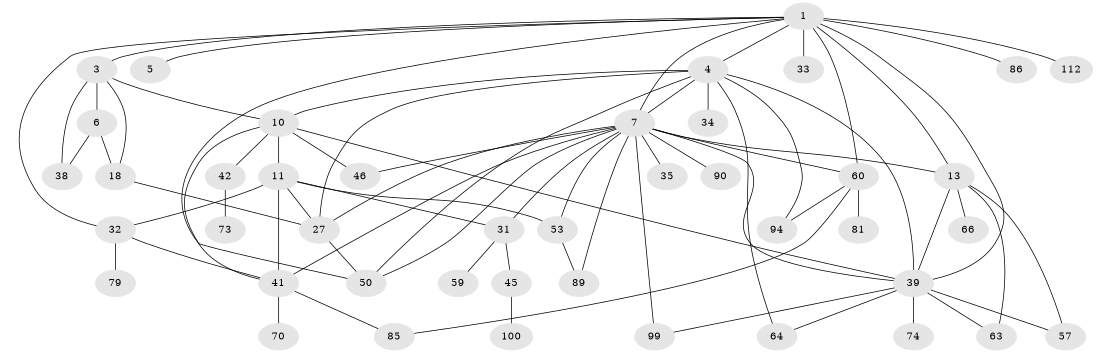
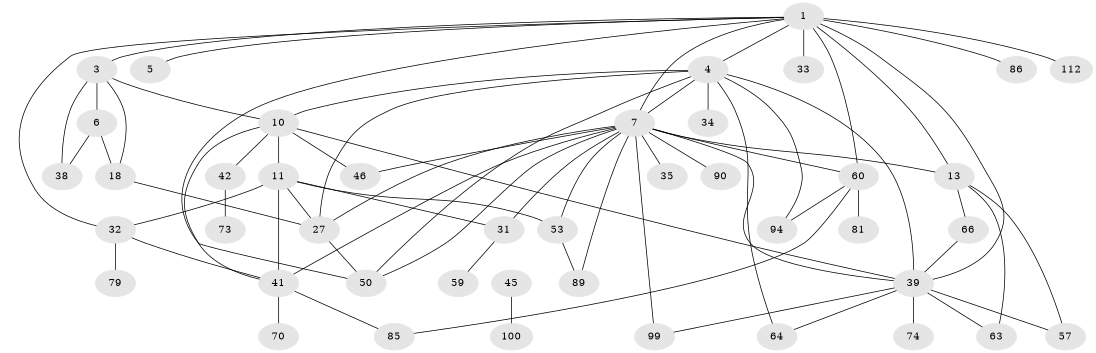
(934, 230) -> (941, 257)
(508, 256) -> none
